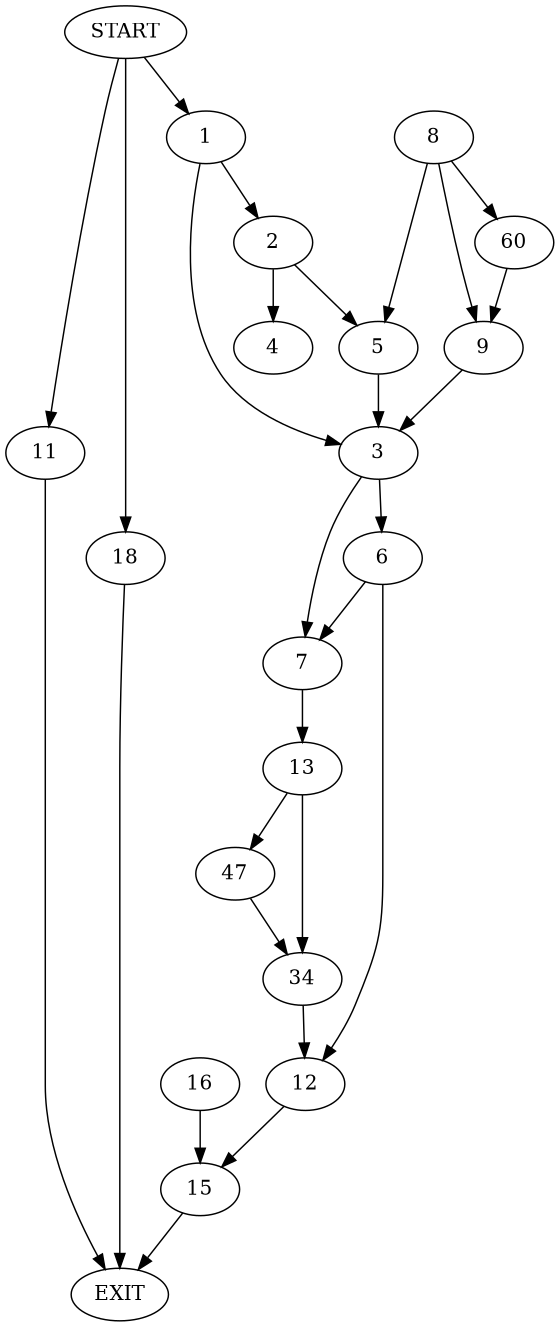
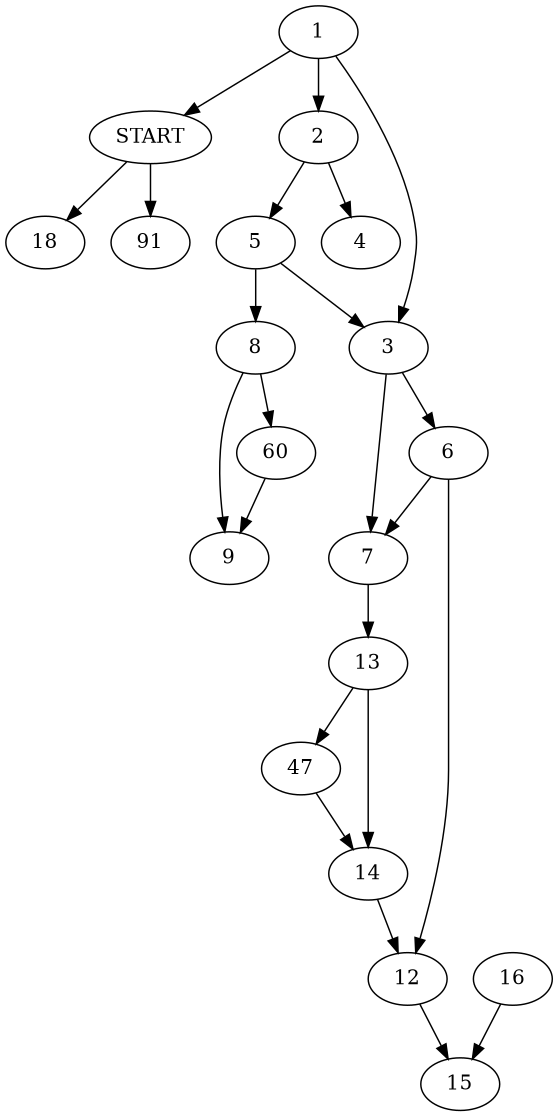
(162, 80) -> (244, 79)
(408, 235) -> (256, 288)
(436, 395) -> none
(45, 453) -> (150, 243)
(302, 979) -> (368, 874)
(120, 1295) -> none
